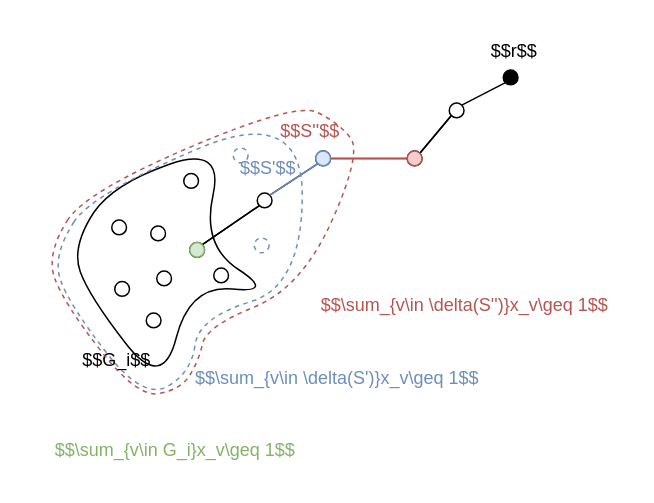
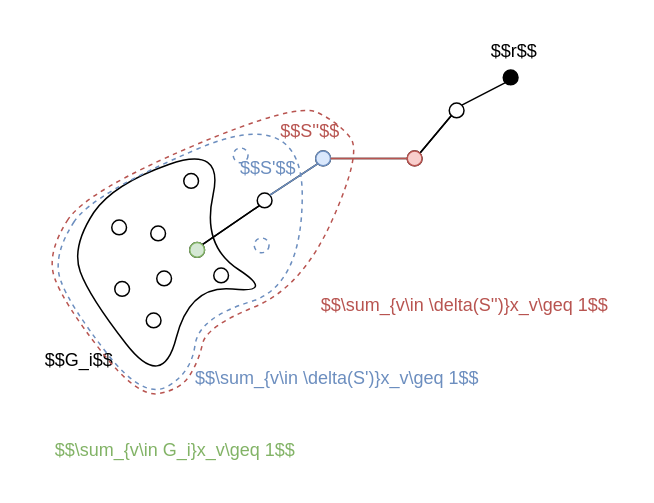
(116, 360) -> (79, 360)
